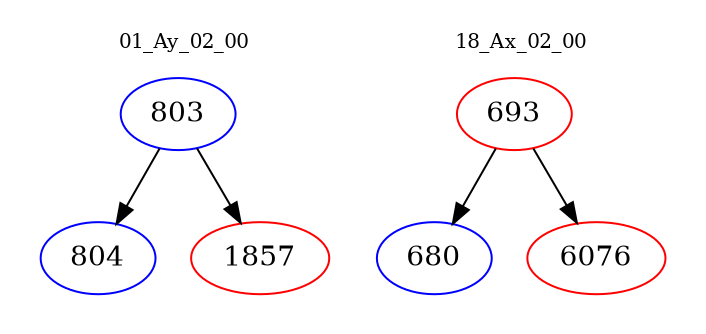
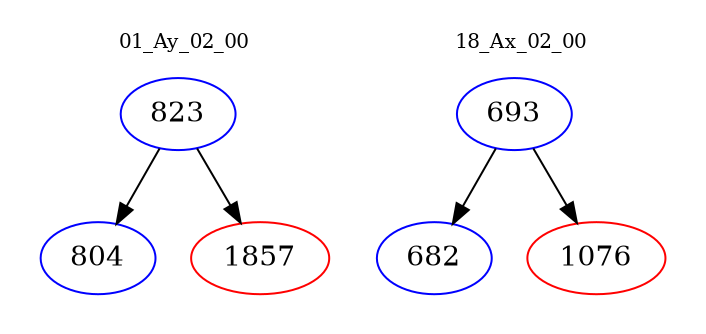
(178, 114) -> (178, 114)
(514, 114) -> (514, 114)
(434, 258) -> (434, 258)
(596, 258) -> (596, 258)
